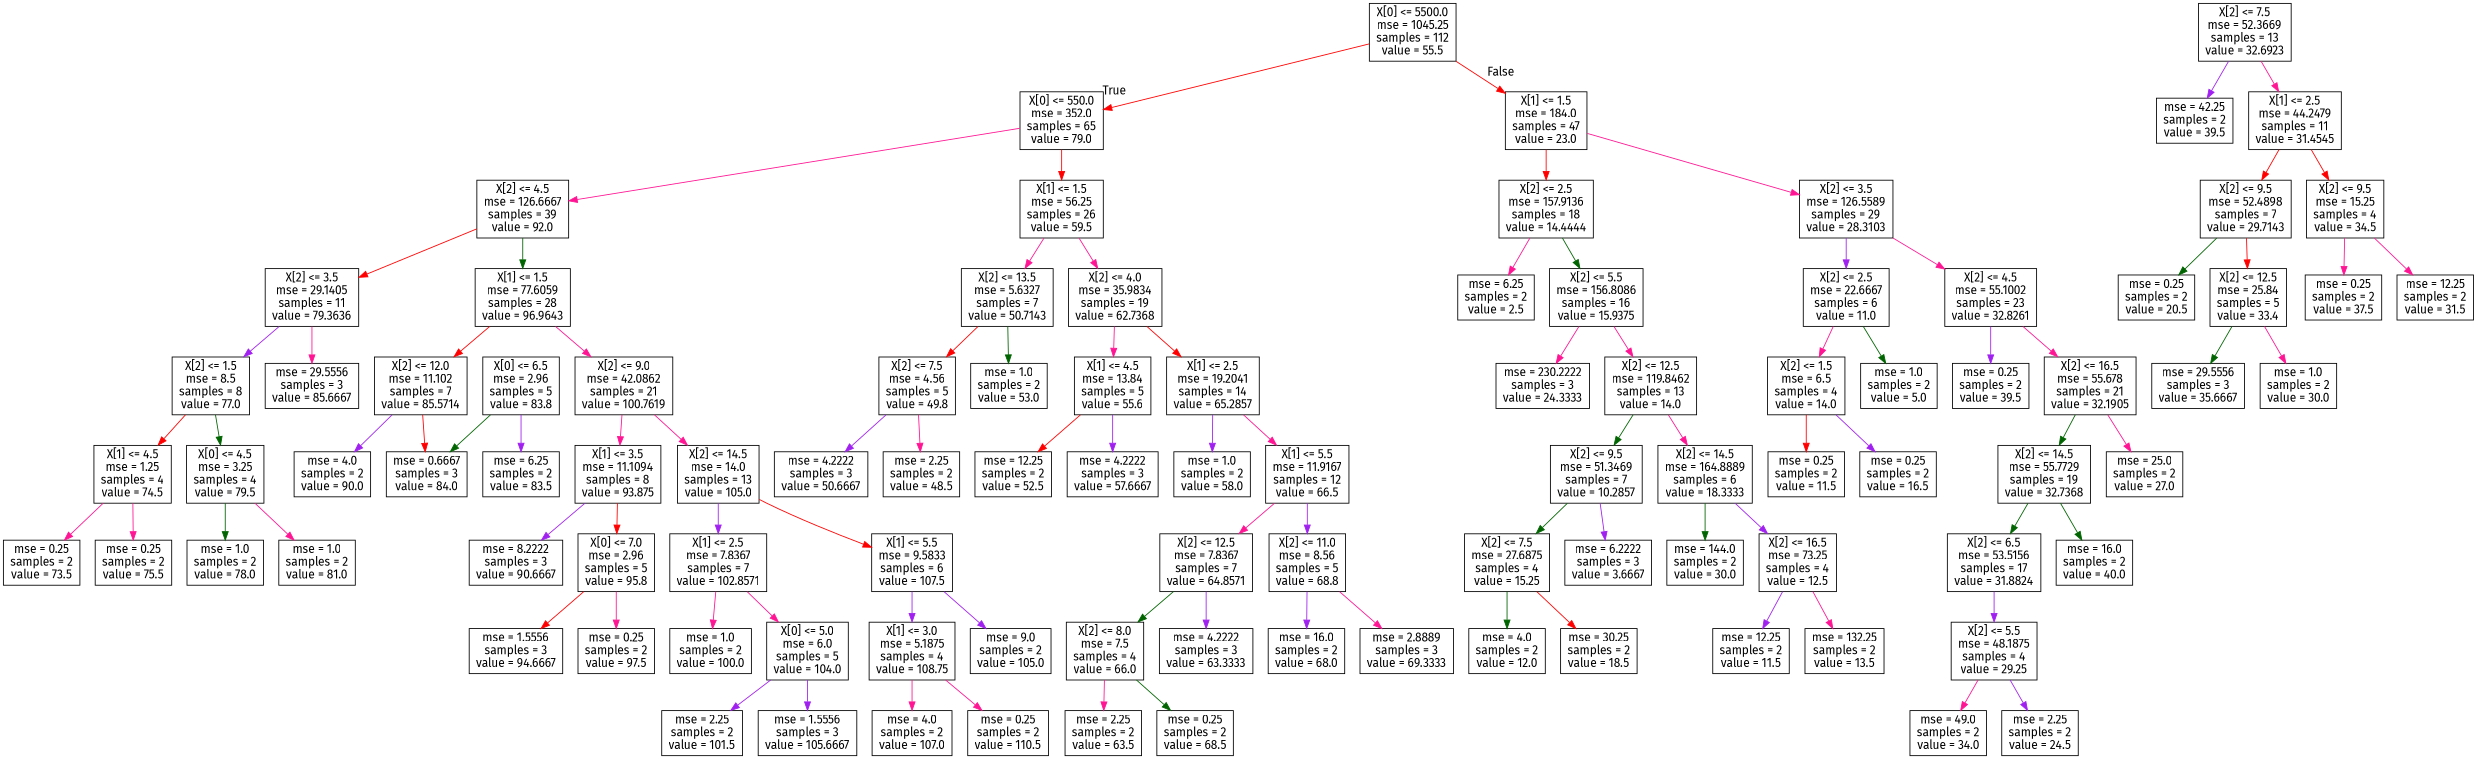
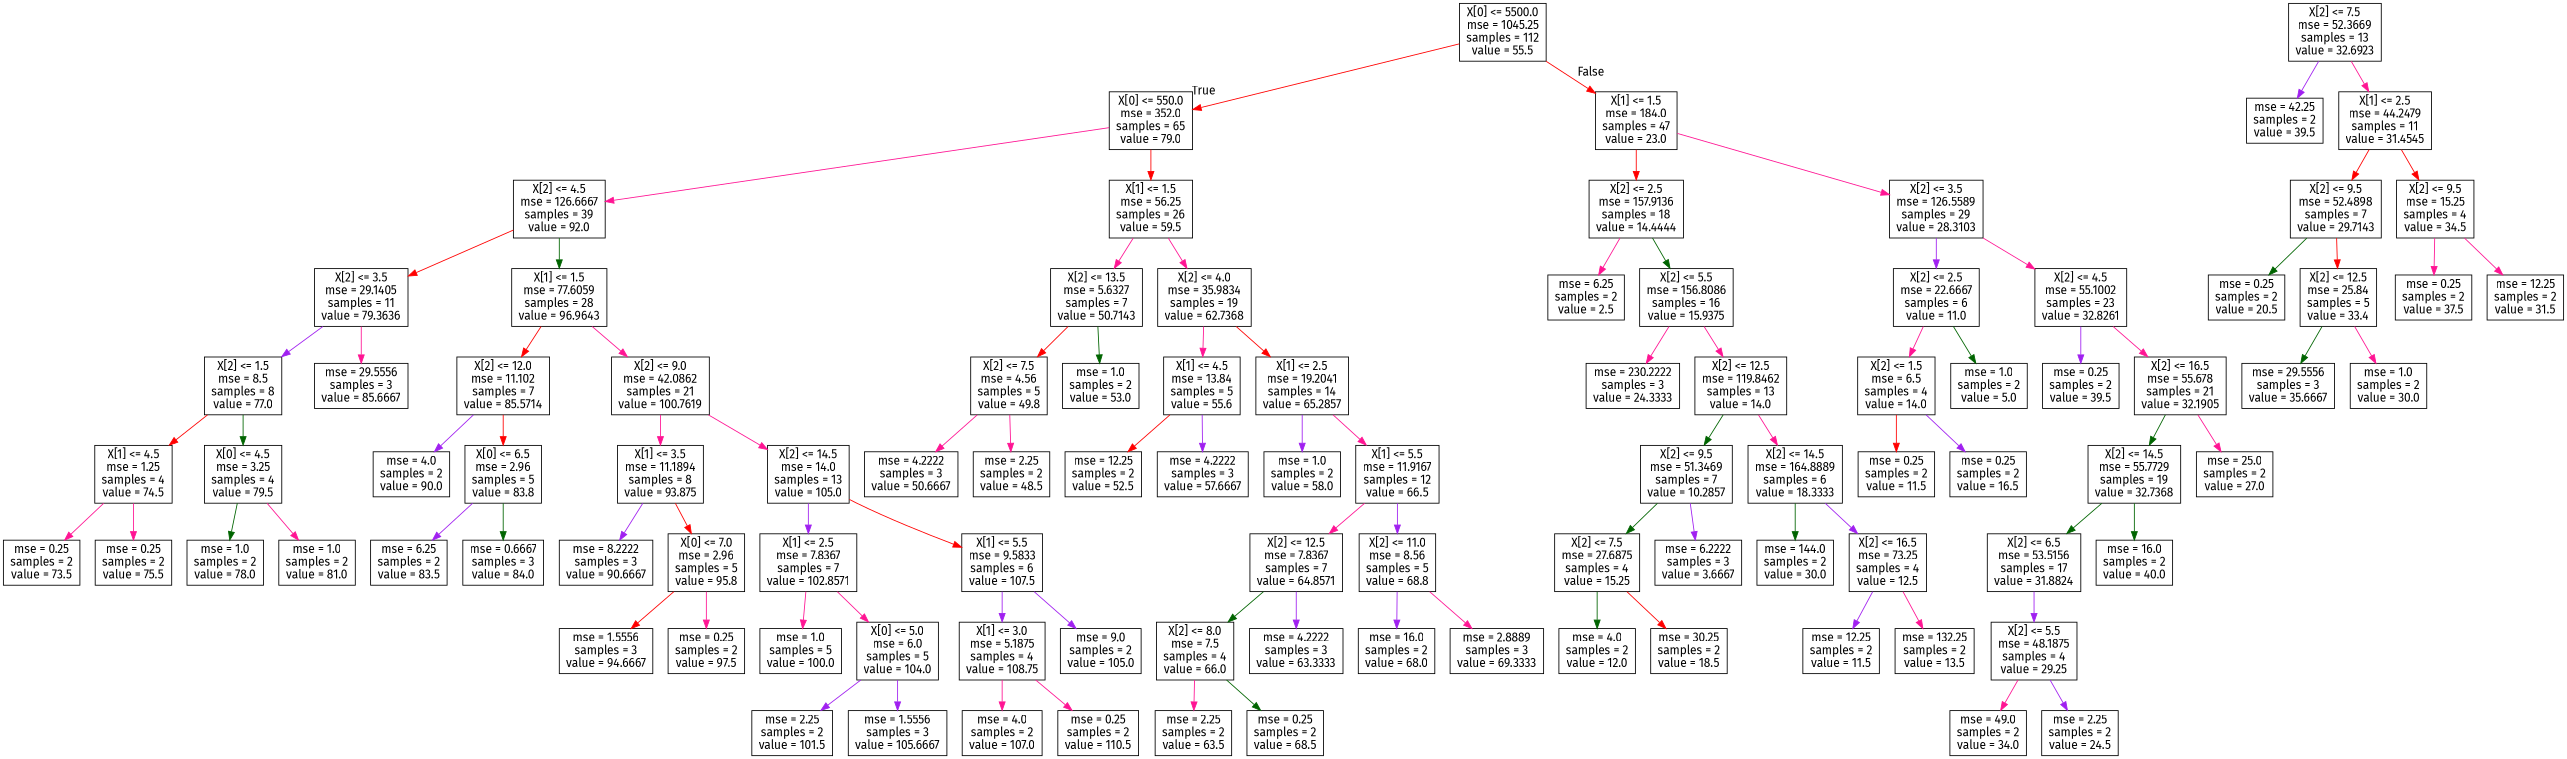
(424, 429) -> (503, 426)
(869, 430) -> (960, 430)
(618, 474) -> (660, 474)
(711, 651) -> (801, 651)
